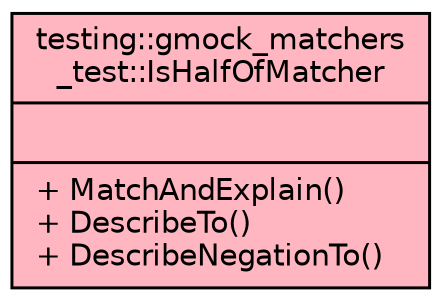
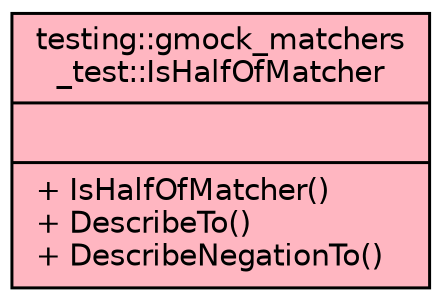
(191, 191) -> (183, 191)
